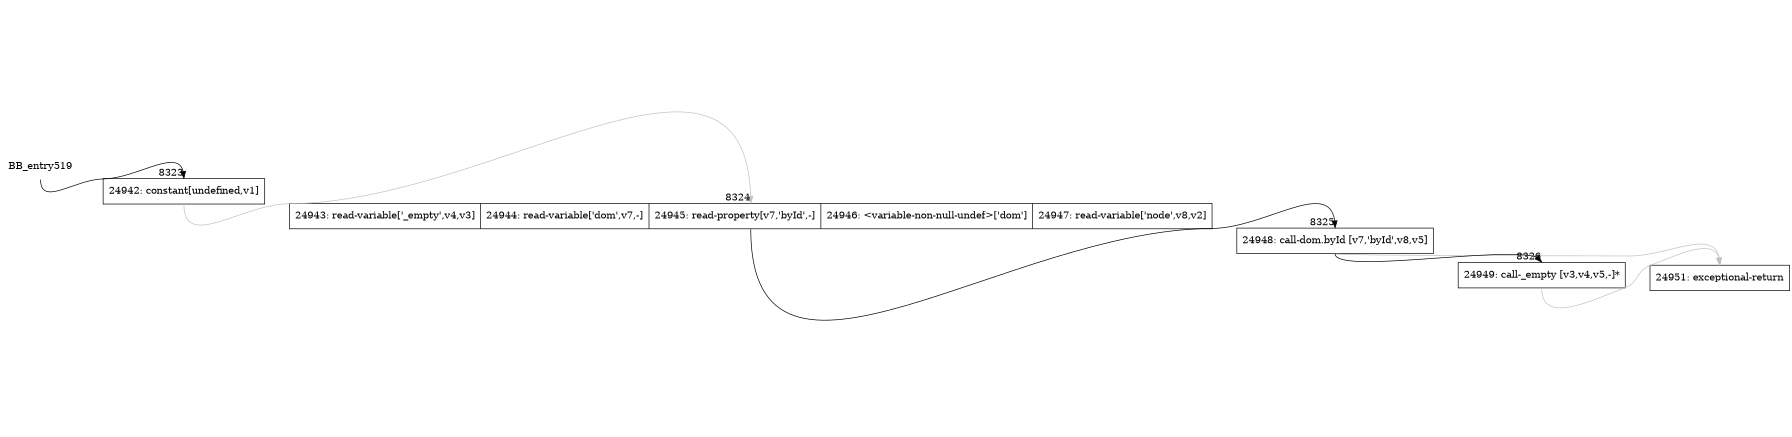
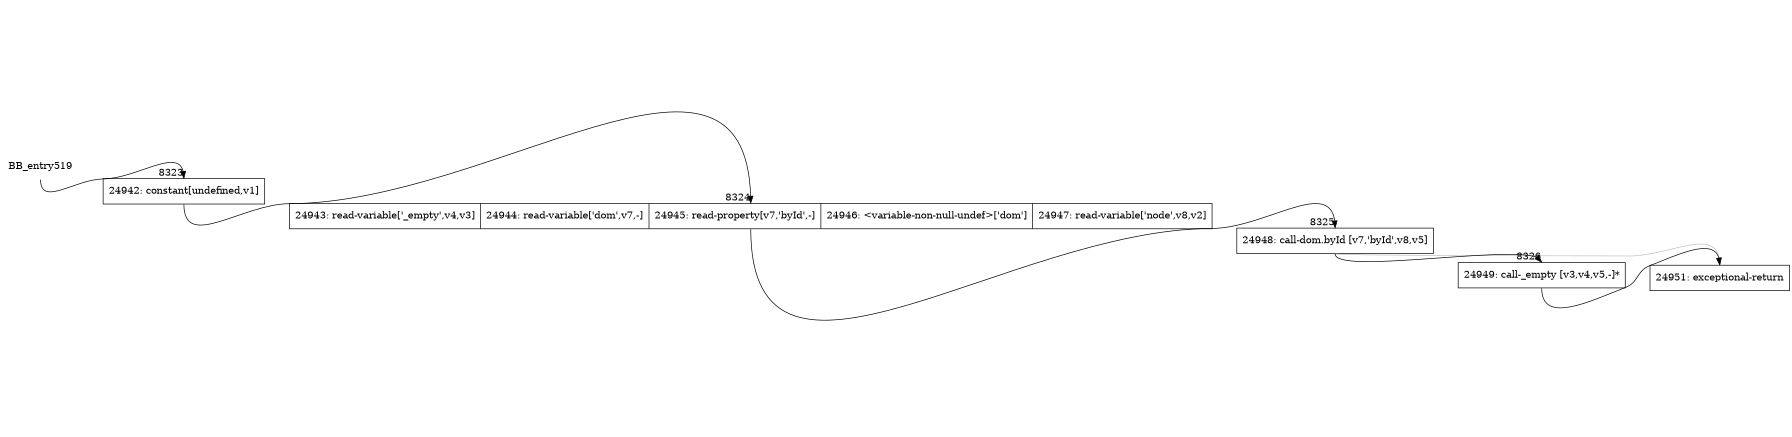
(486, 162) -> (486, 162)
(1630, 285) -> (1630, 285)
